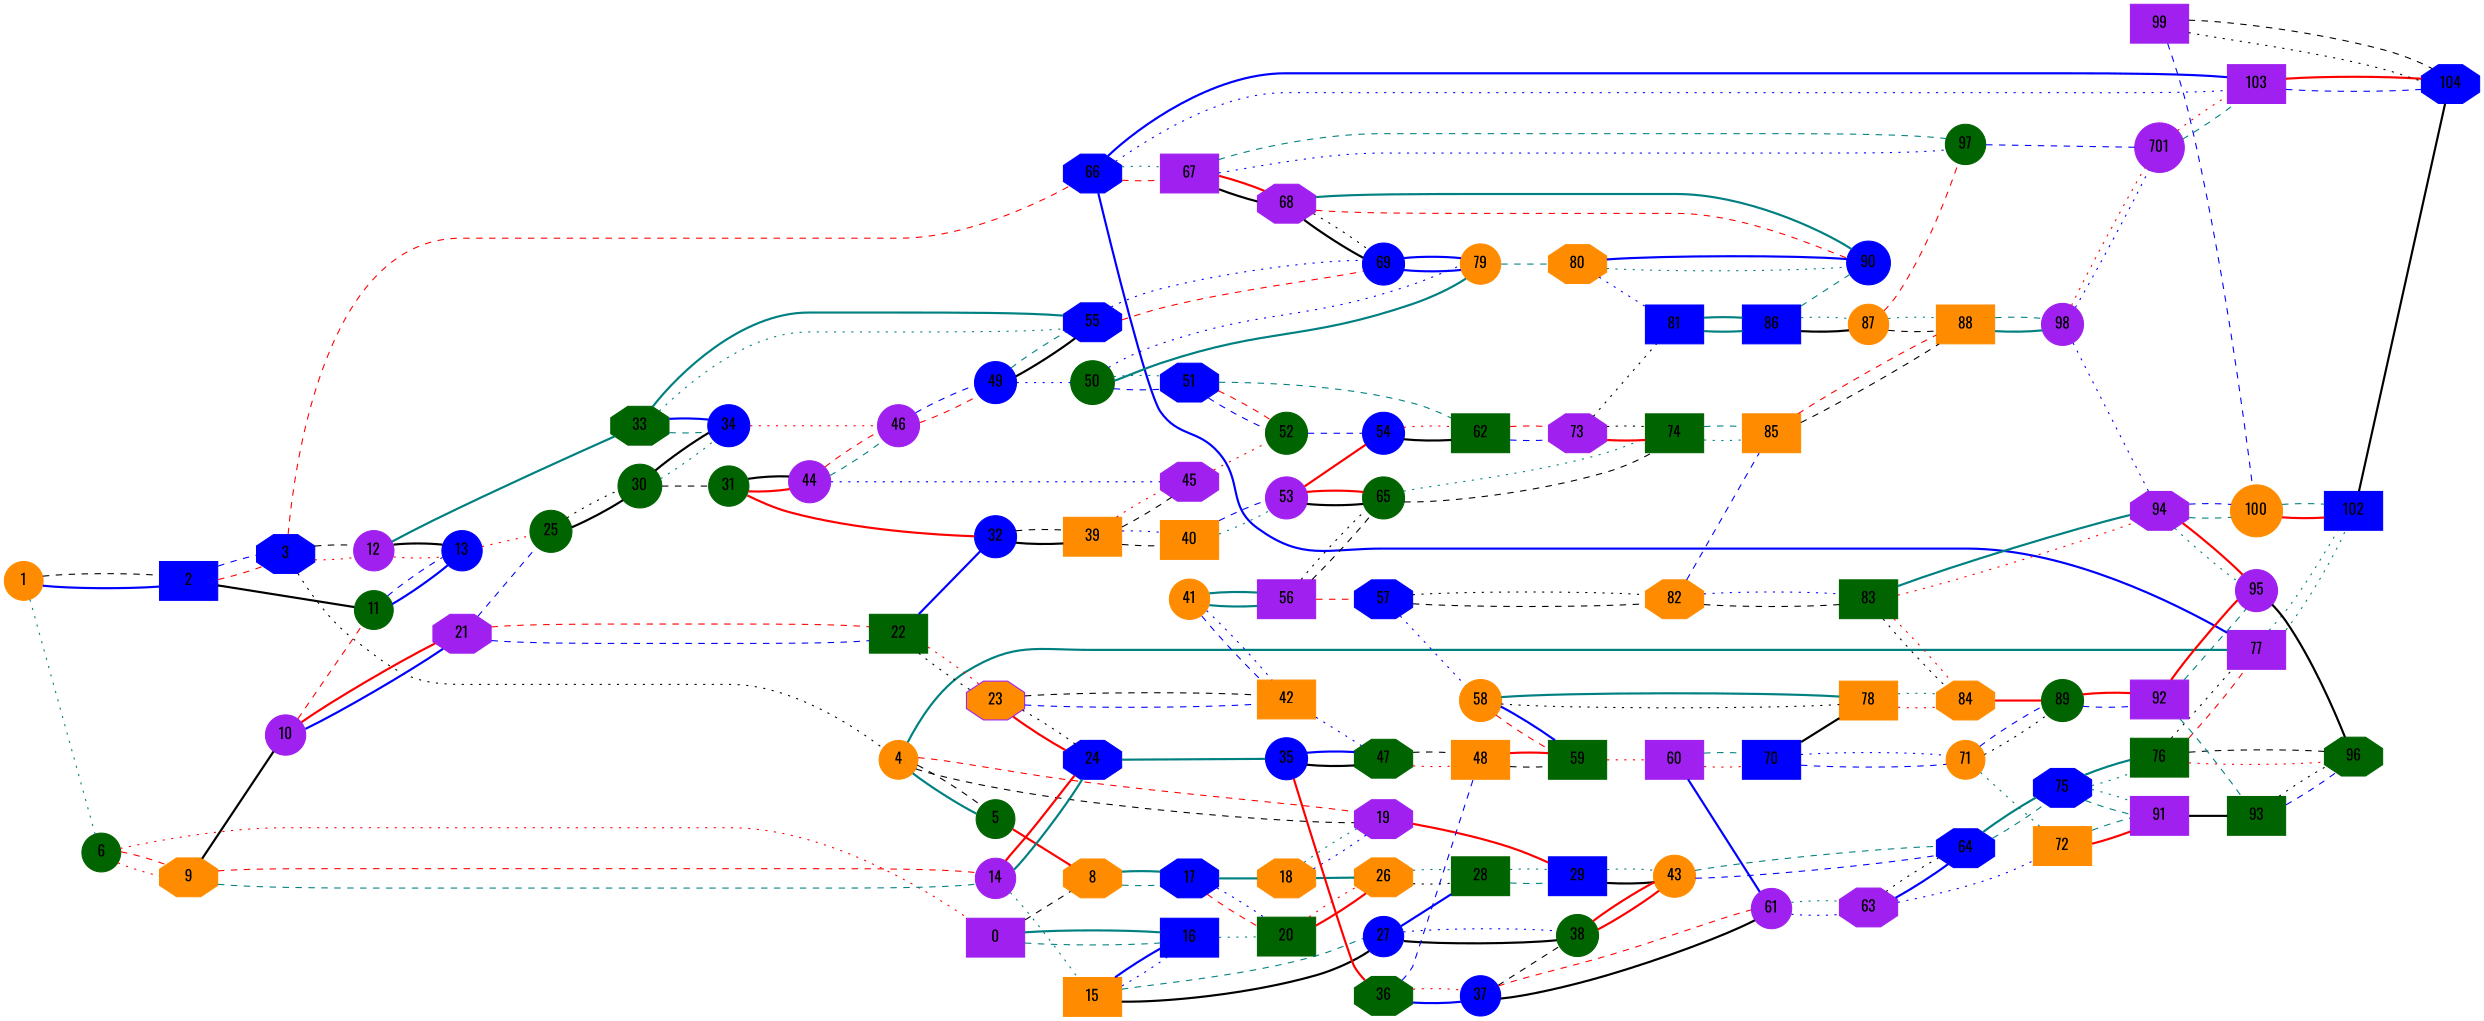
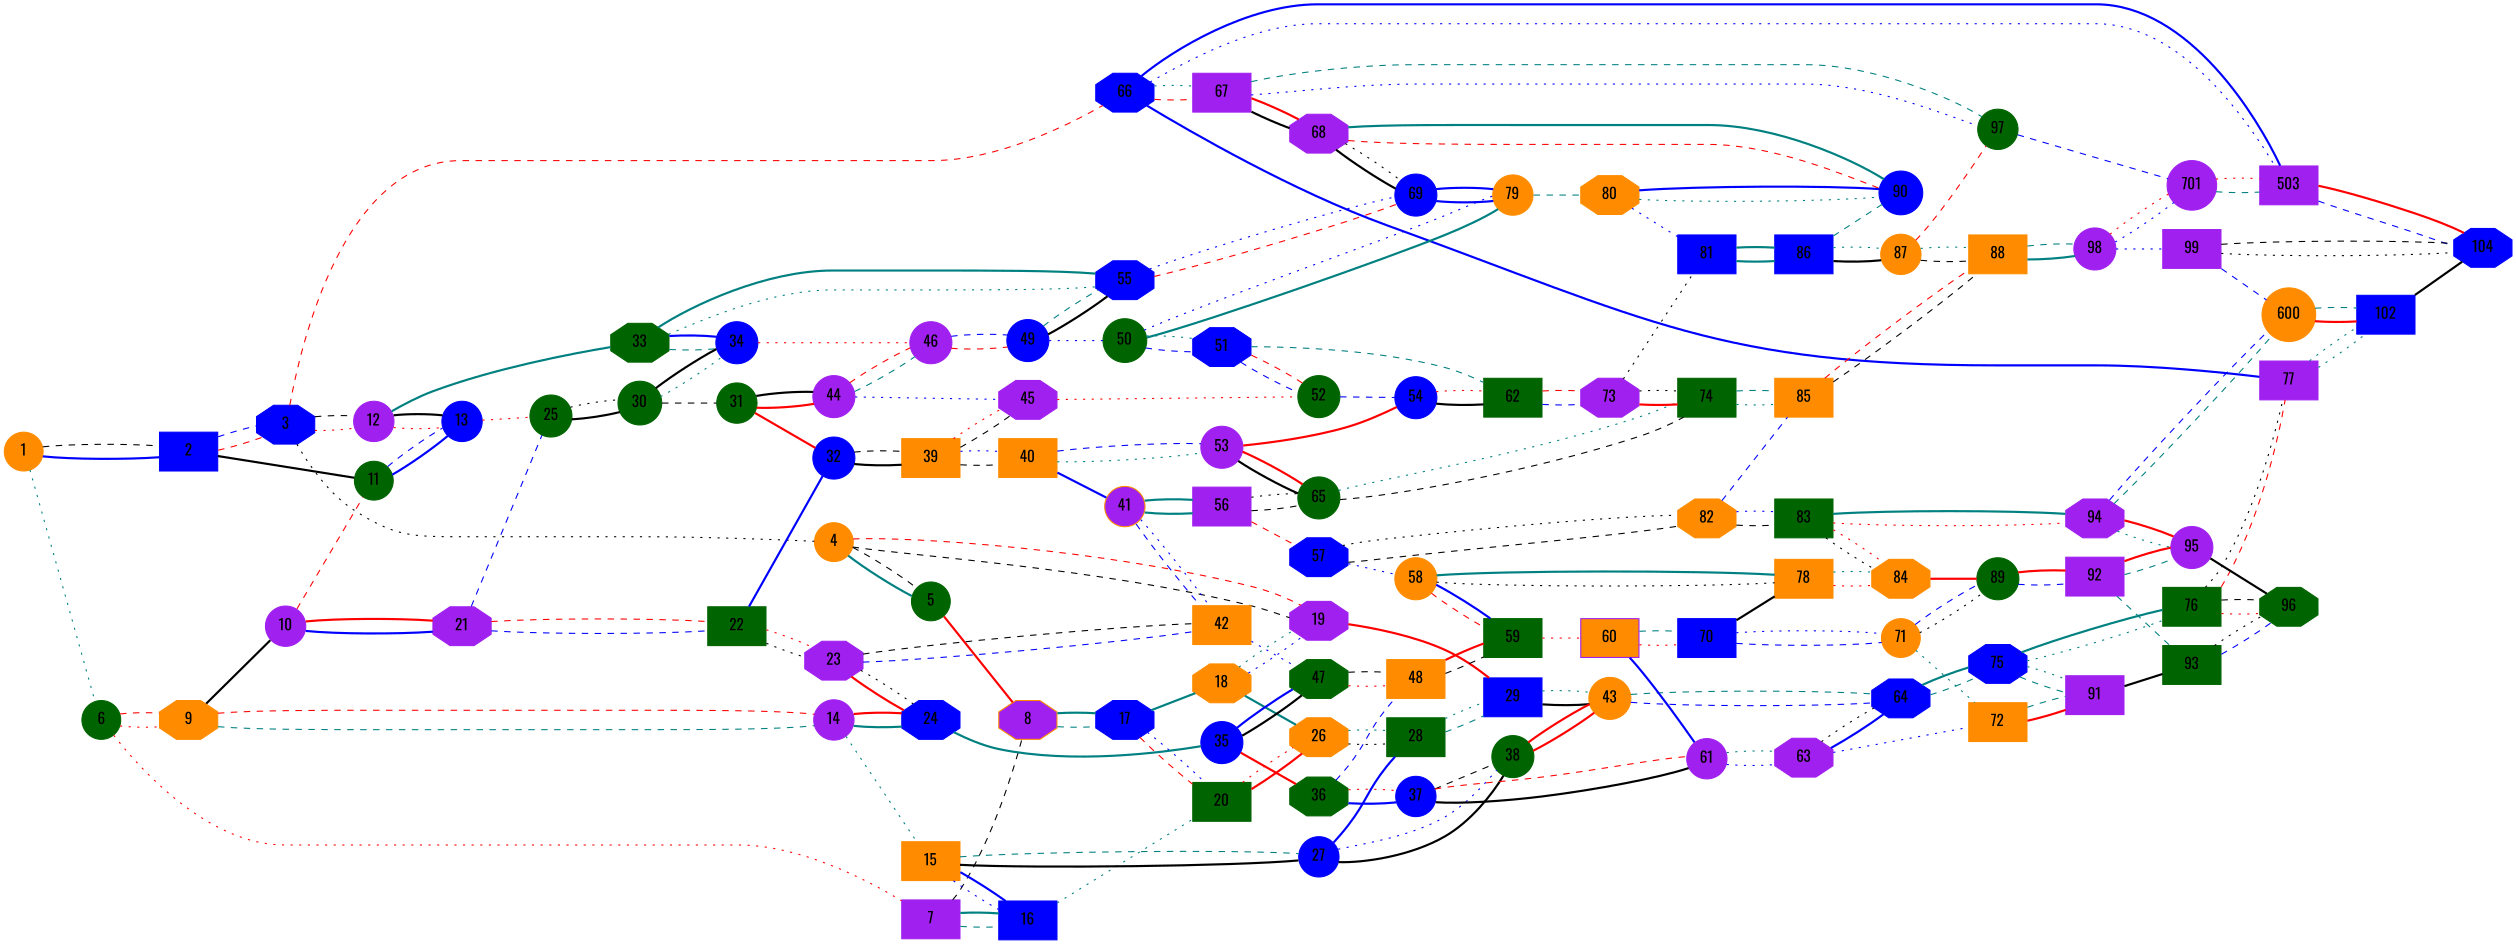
(2257, 84) -> (2289, 185)
(2111, 417) -> (2139, 249)
none -> (1082, 485)
(2257, 511) -> (2289, 315)
(1190, 599) -> (1125, 507)
(1548, 650) -> none
(996, 701) -> (834, 661)
(1675, 760) -> (1610, 638)
(1093, 878) -> (1028, 720)
(996, 938) -> (931, 919)
